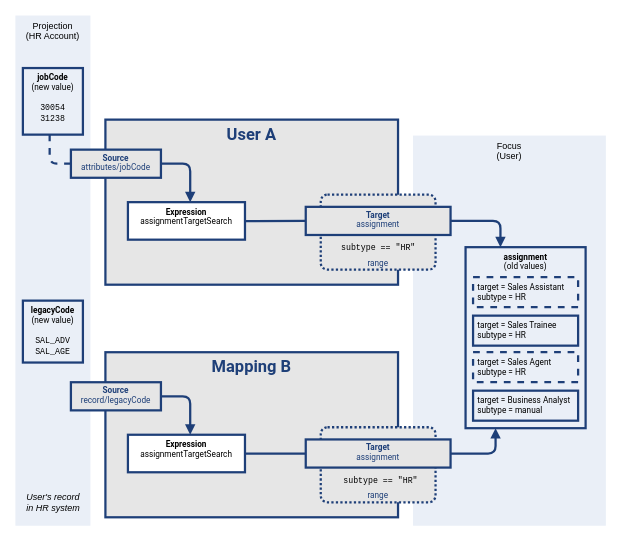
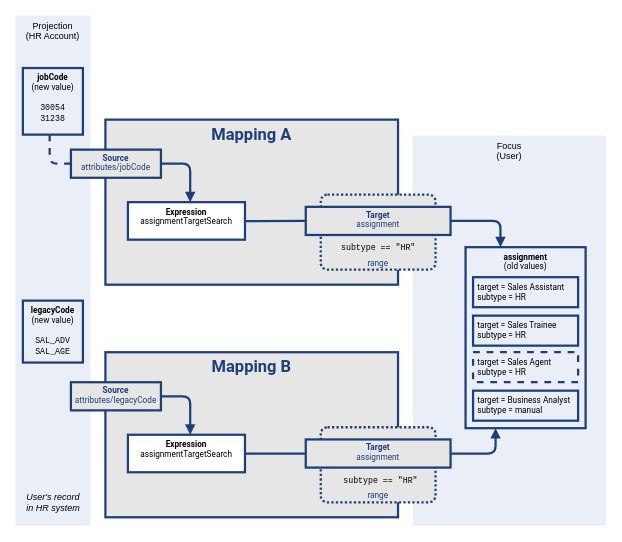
(252, 130) -> (252, 130)
(525, 292) -> (525, 292)
(116, 396) -> (116, 401)
